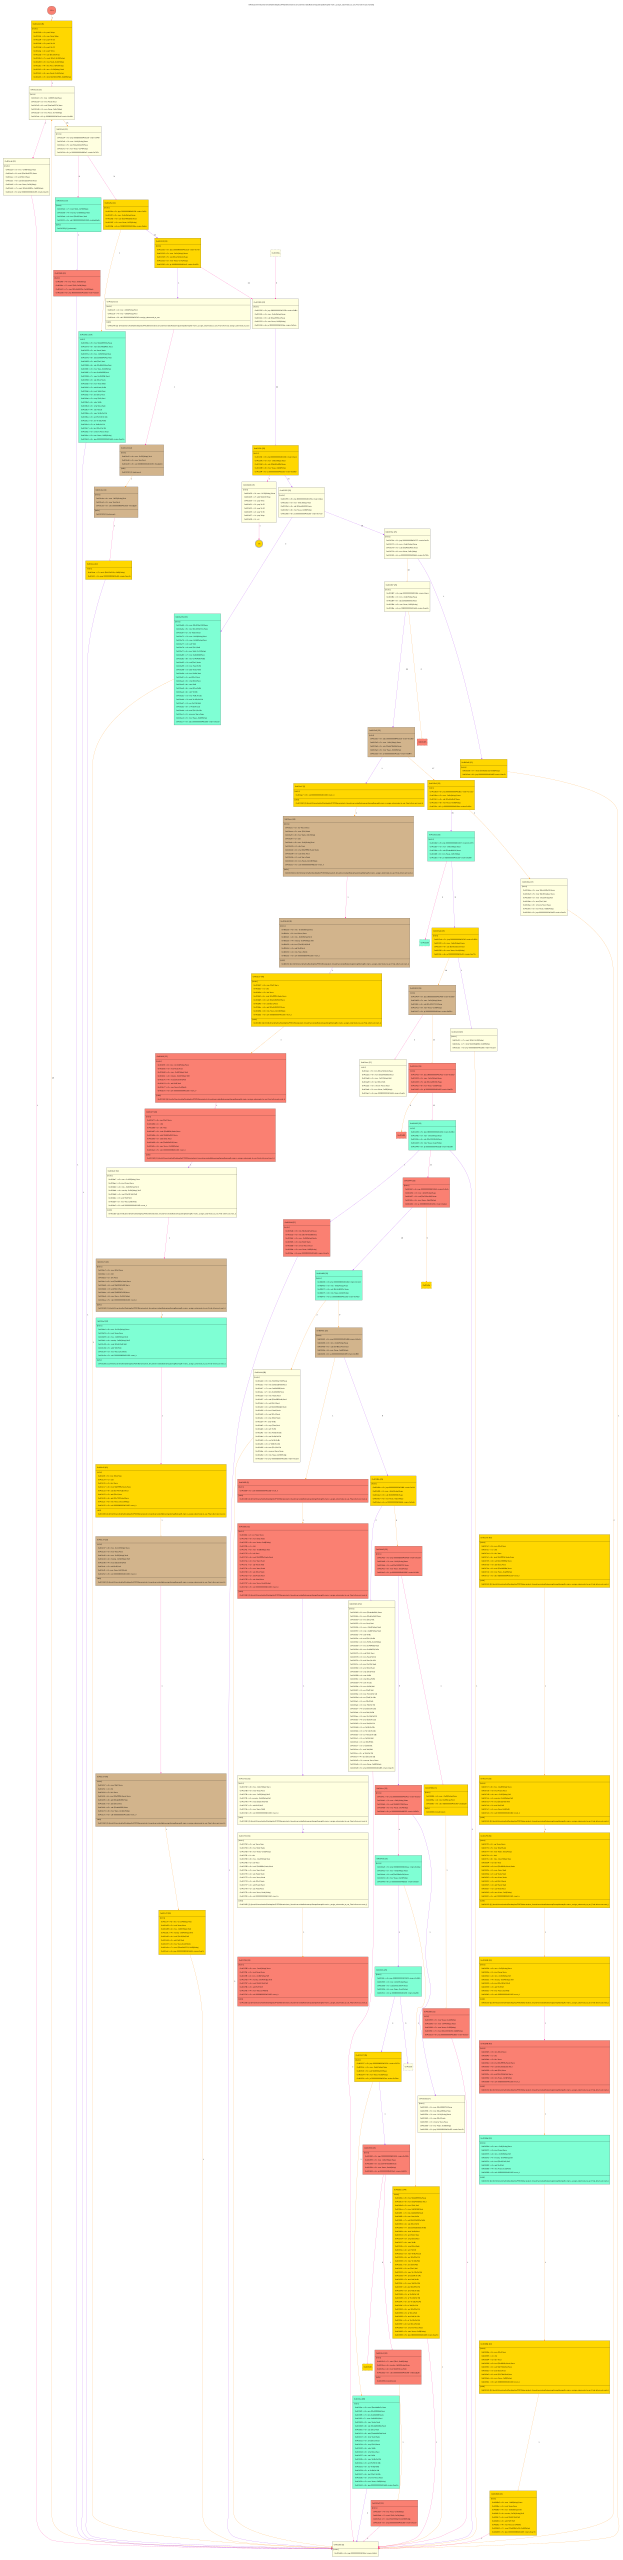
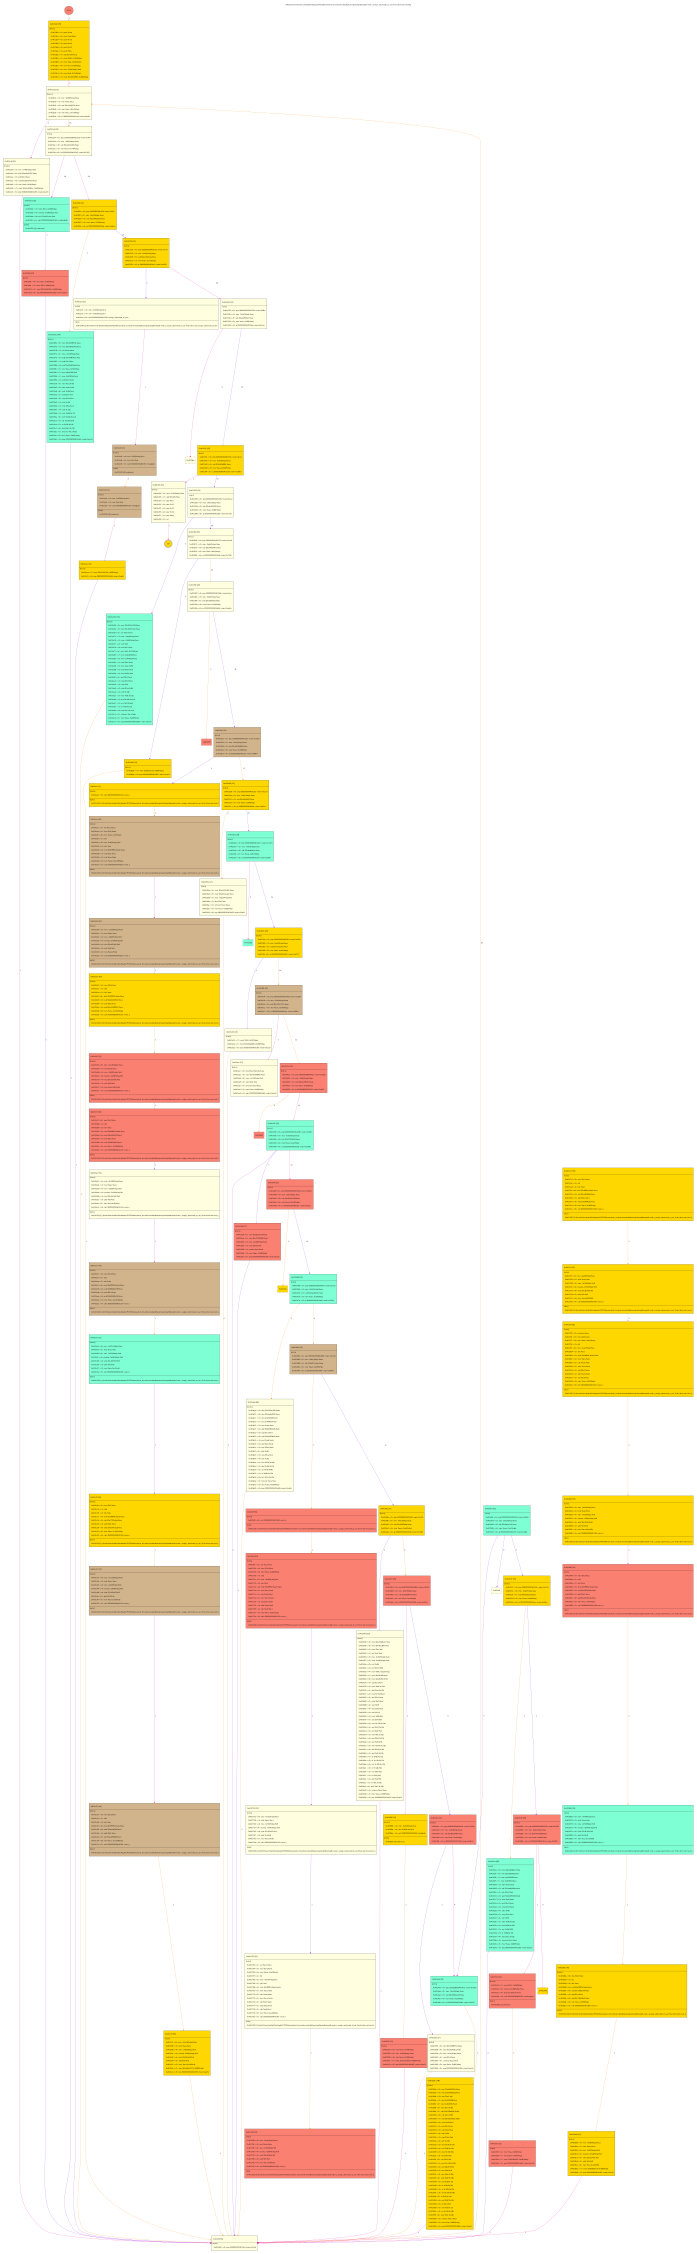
(275, 277) -> (198, 390)
(398, 1925) -> (483, 1755)
